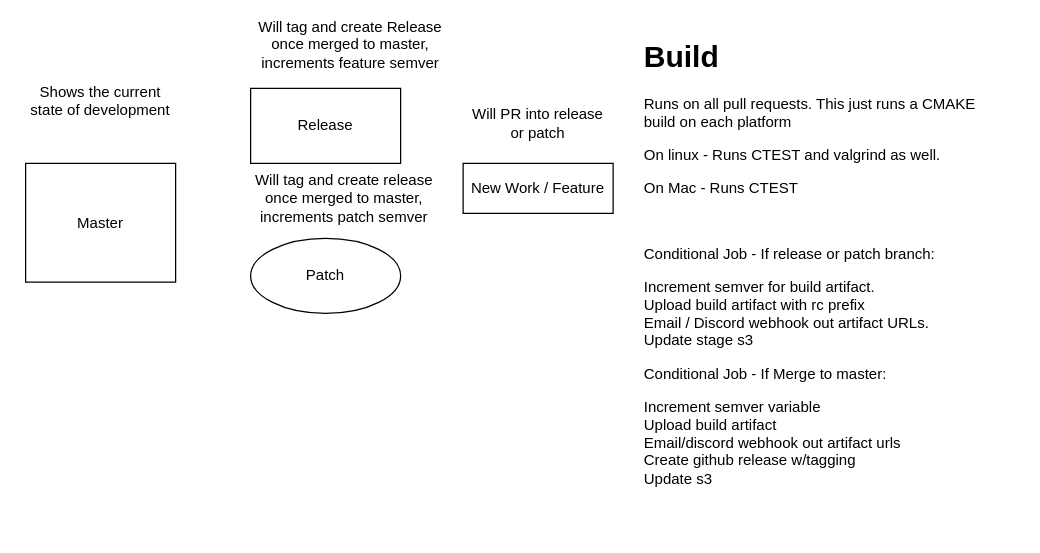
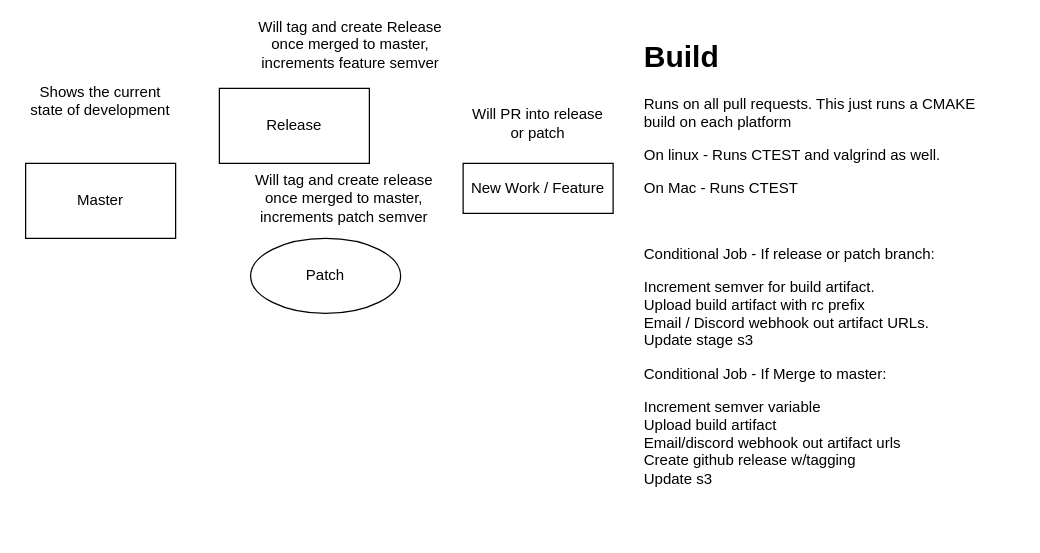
(326, 126) -> (294, 126)
(101, 223) -> (101, 201)
